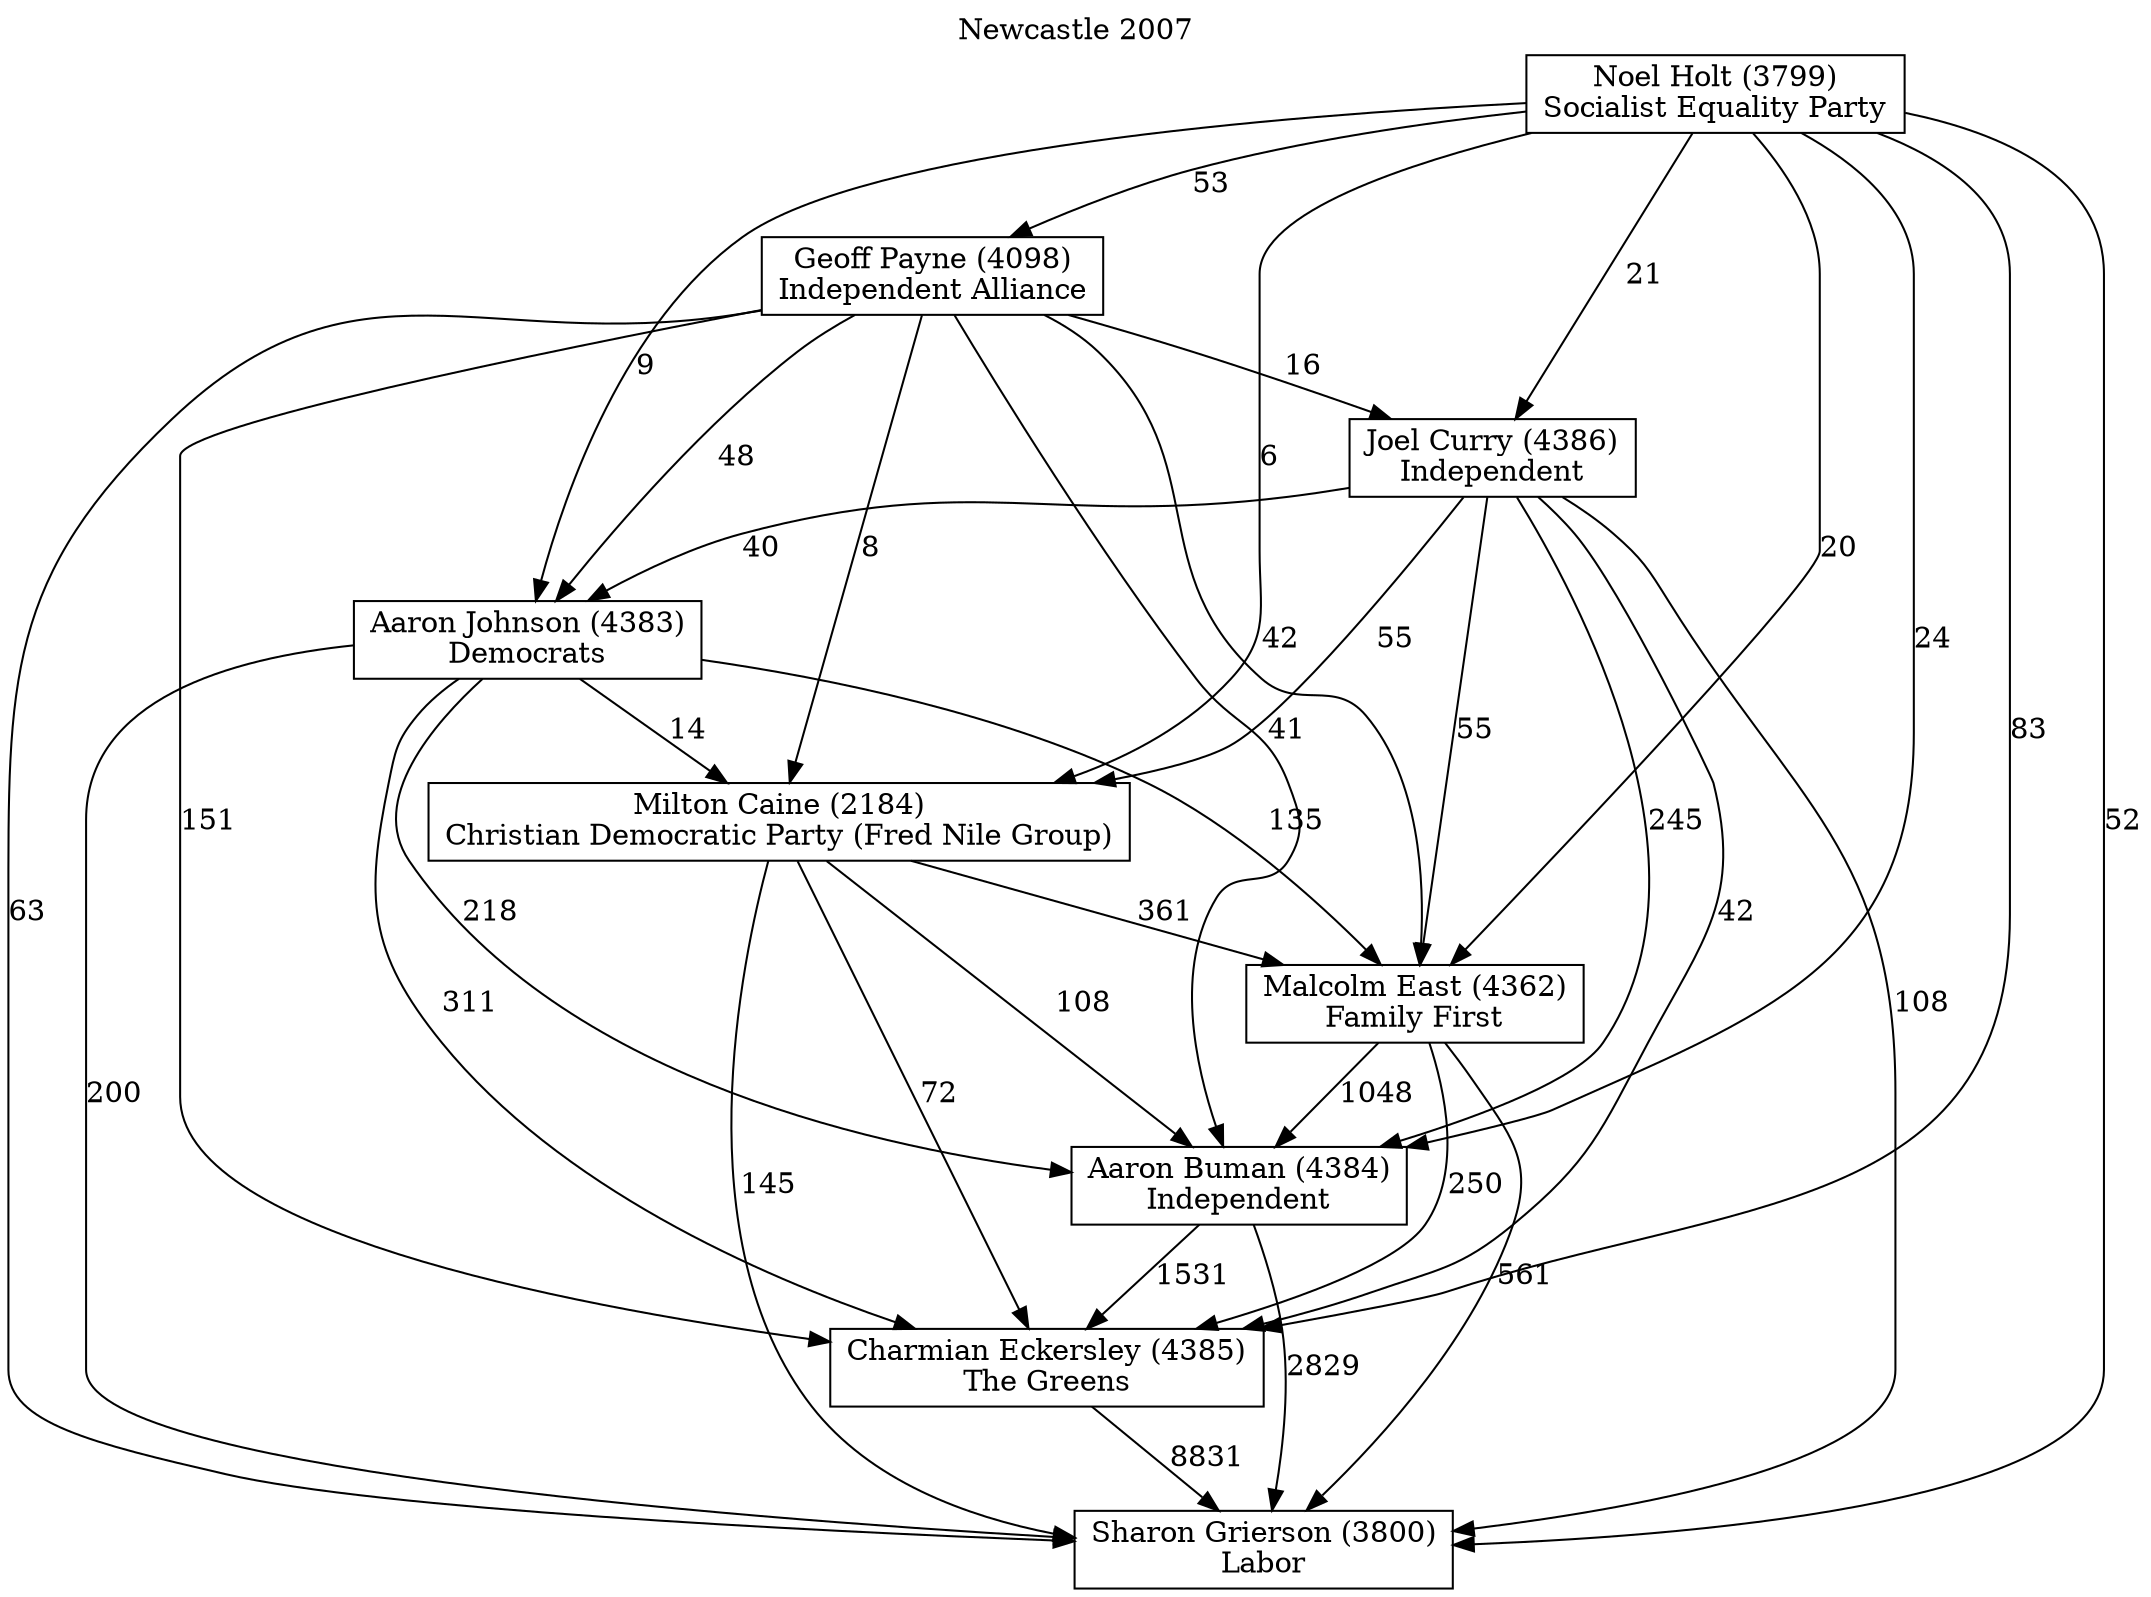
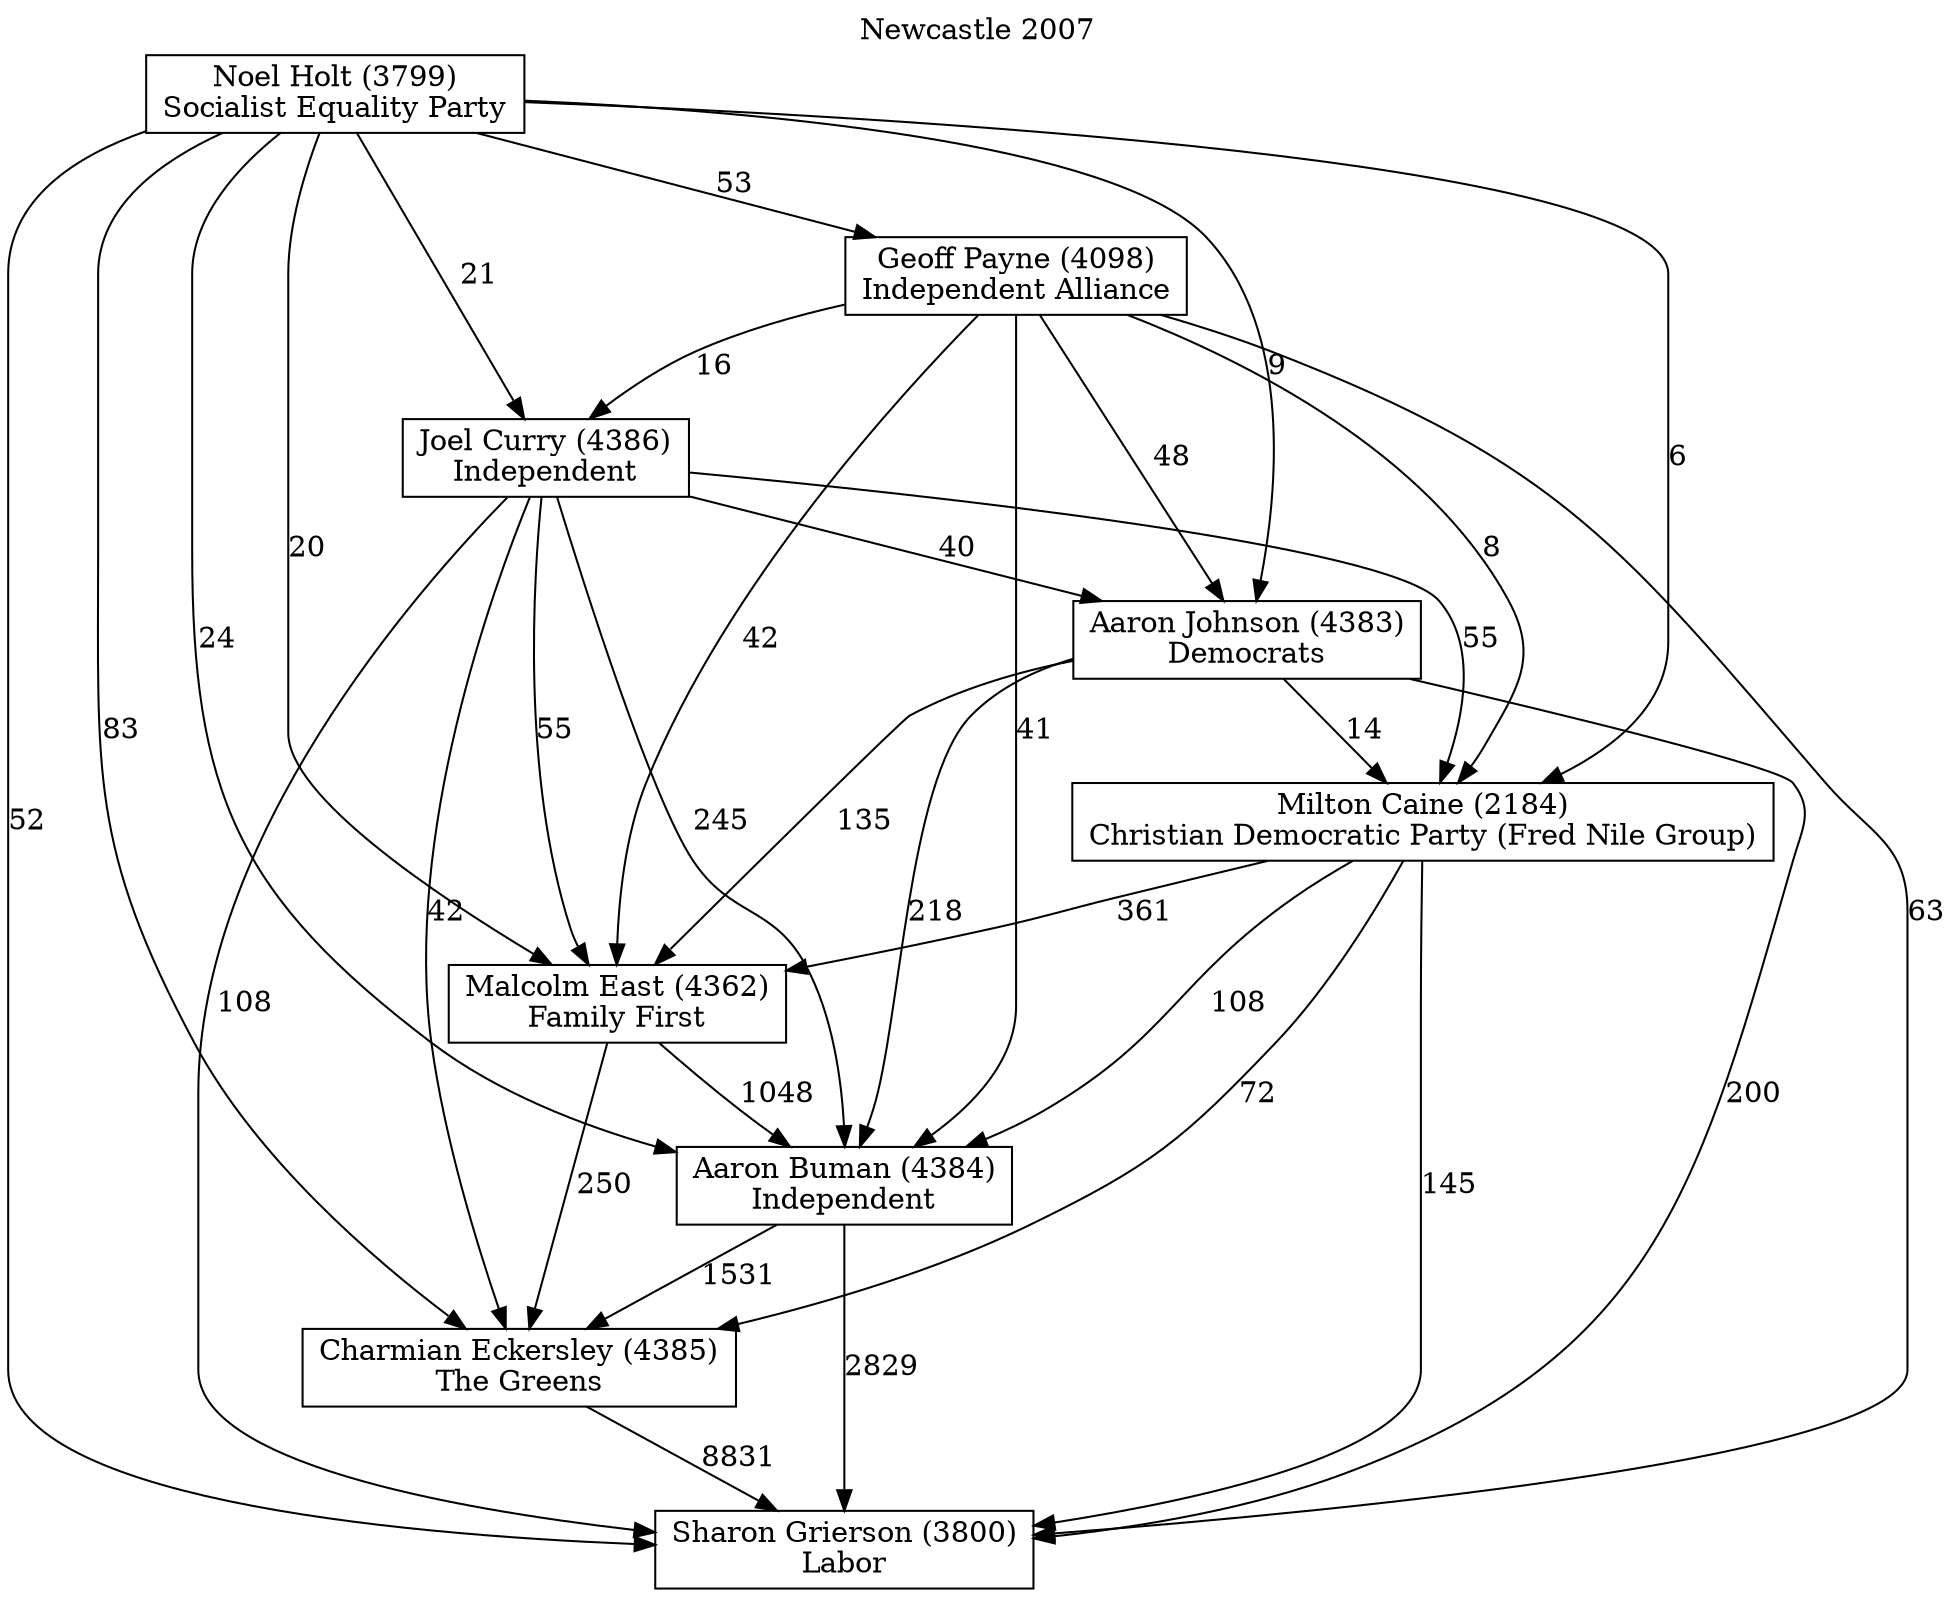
(180, 826) -> none
(486, 1091) -> none
(1481, 1296) -> none
